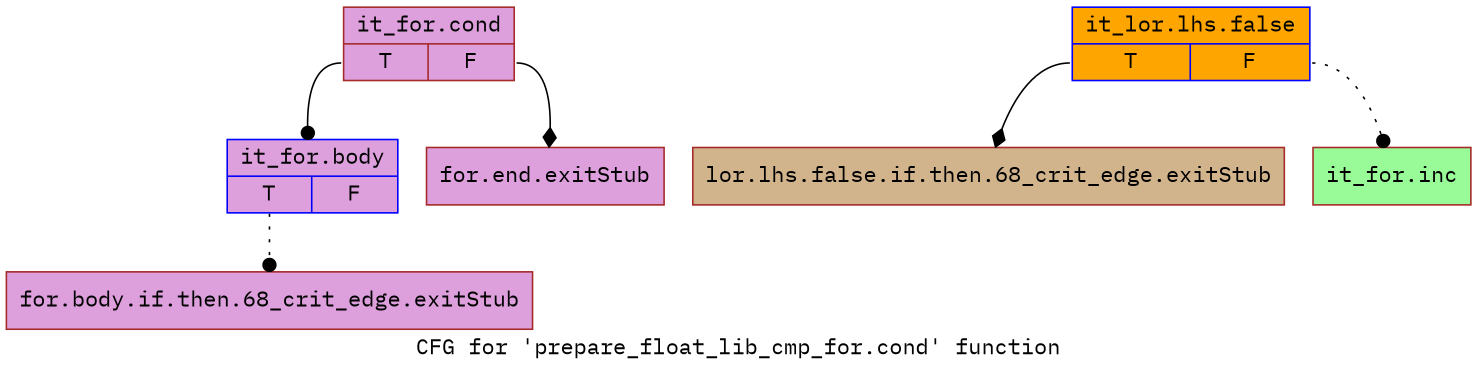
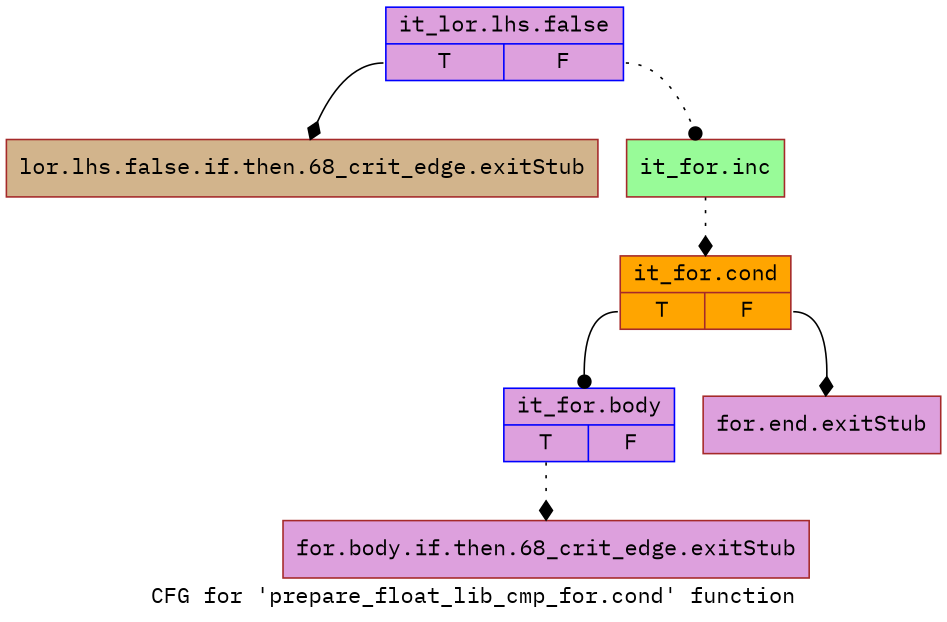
(429, 44) -> (706, 293)
(1191, 44) -> (505, 44)
none -> (706, 217)
(269, 236) -> (546, 482)
